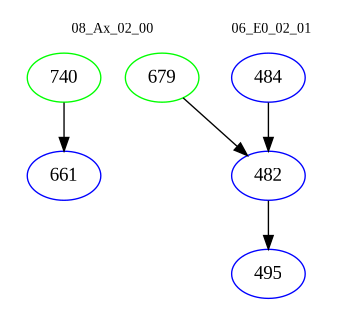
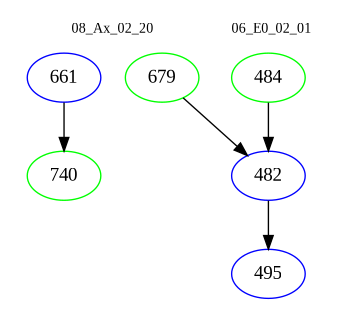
(113, 29) -> (113, 29)
(268, 78) -> (268, 78)
(64, 120) -> (64, 120)
